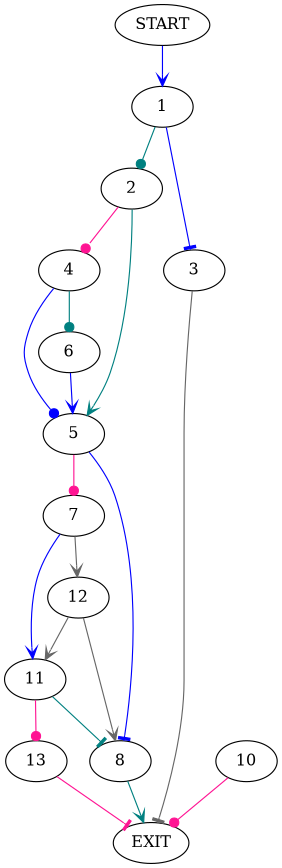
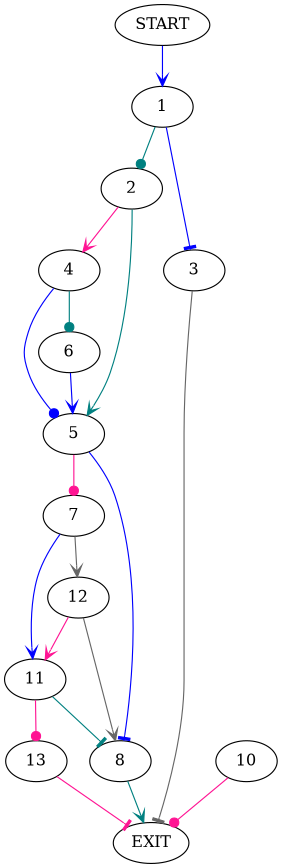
(104, 225) -> (104, 225)
(60, 633) -> (60, 633)
